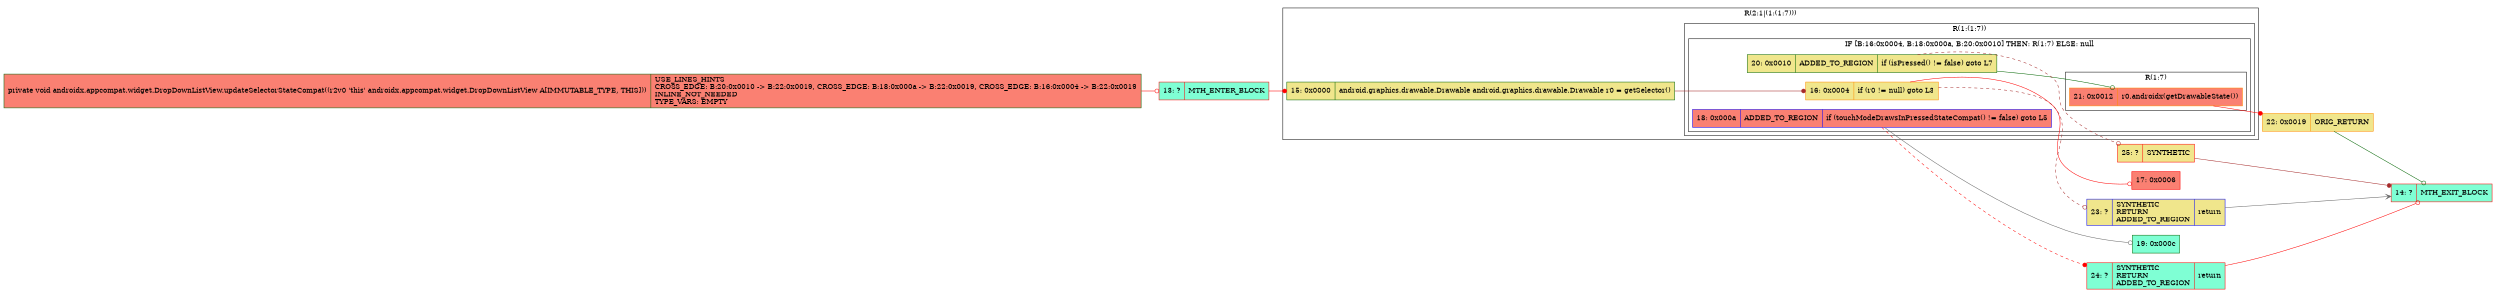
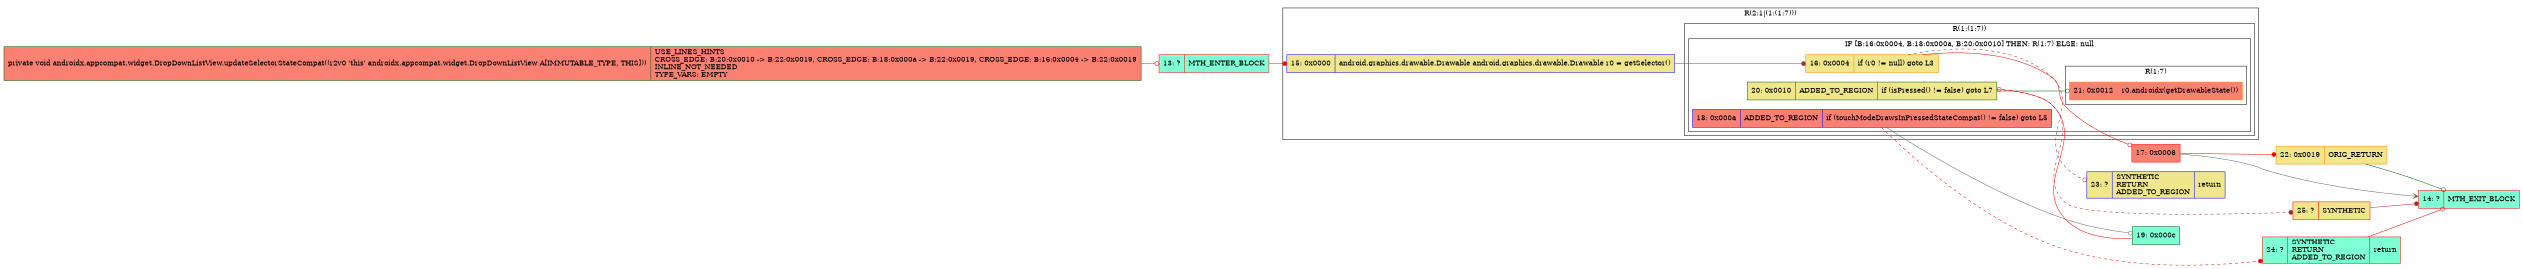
(2034, 67) -> (2095, 210)
(1481, 91) -> (1481, 64)
(2236, 109) -> (2226, 154)
none -> (2054, 195)
(2306, 202) -> (2296, 178)
